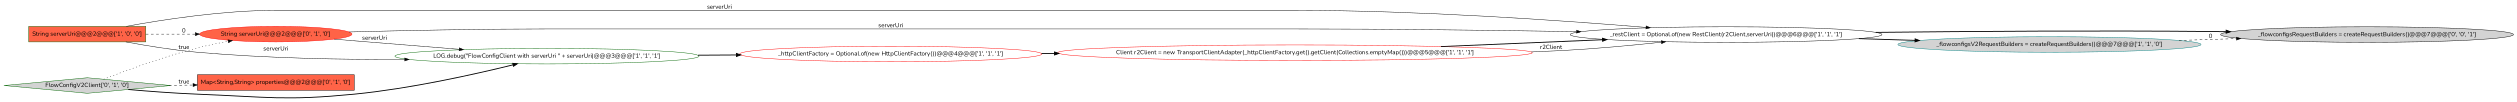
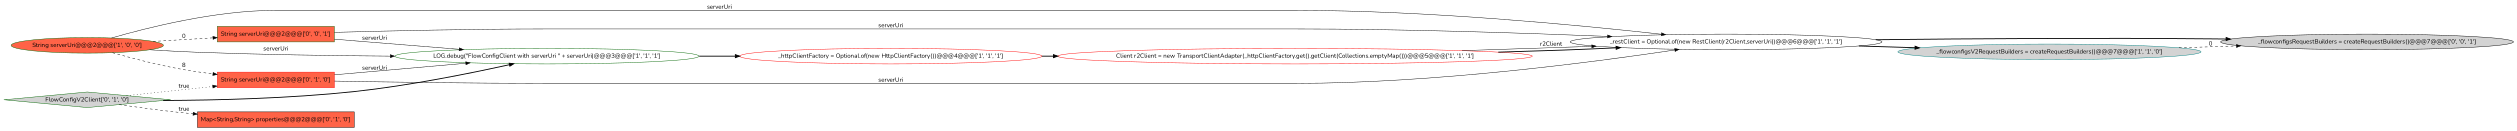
(184, 31) -> (184, 65)
(87, 34) -> (87, 45)
none -> (276, 34)
(276, 34) -> (276, 80)
